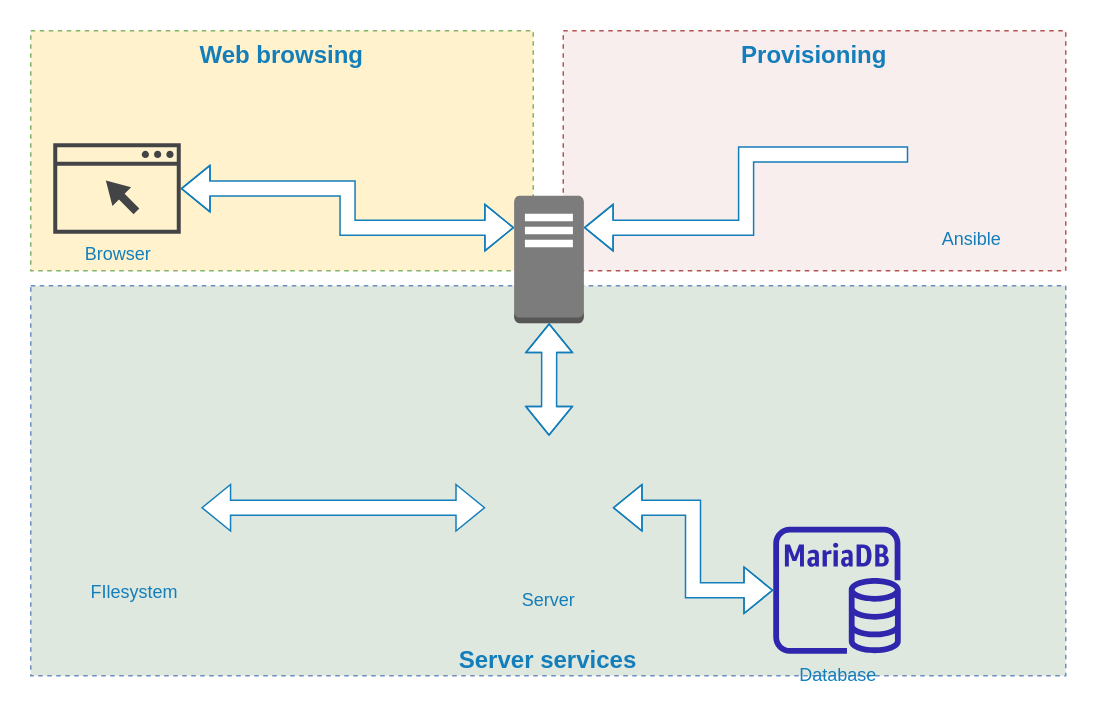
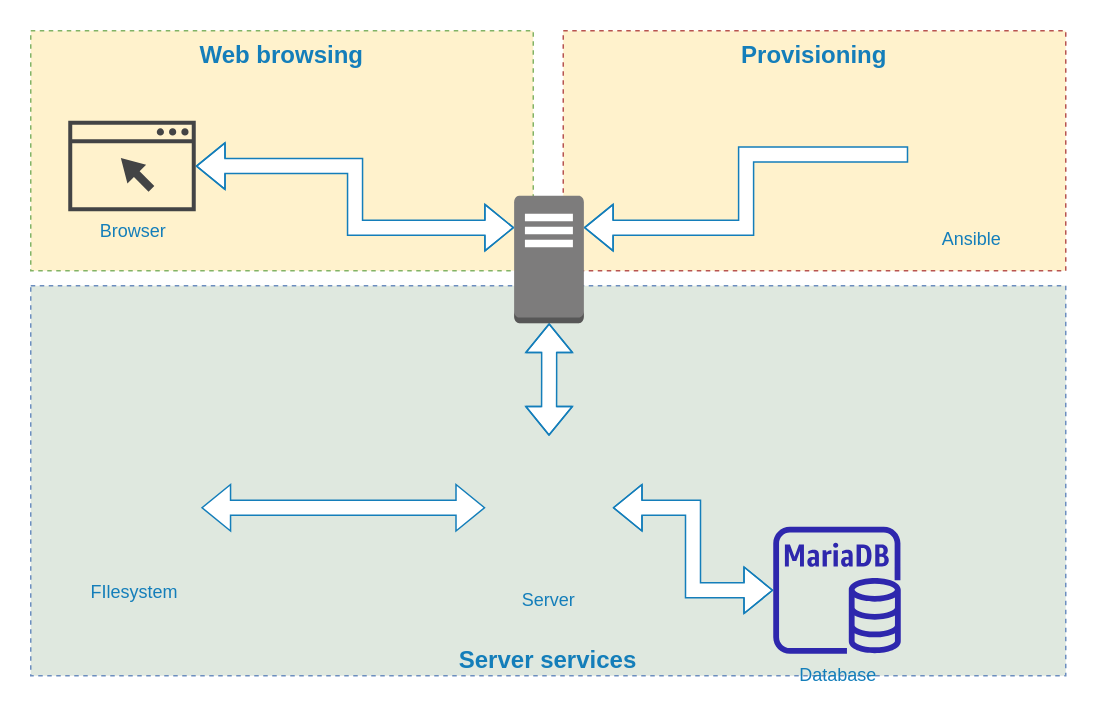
(815, 151) -> (815, 151)
(117, 189) -> (132, 166)
